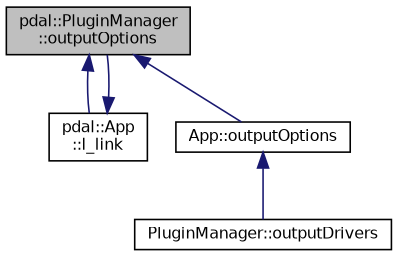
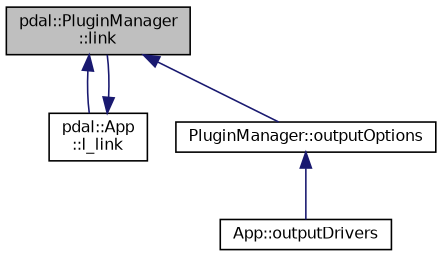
(98, 31) -> (98, 31)
(263, 137) -> (306, 137)
(263, 235) -> (306, 235)
